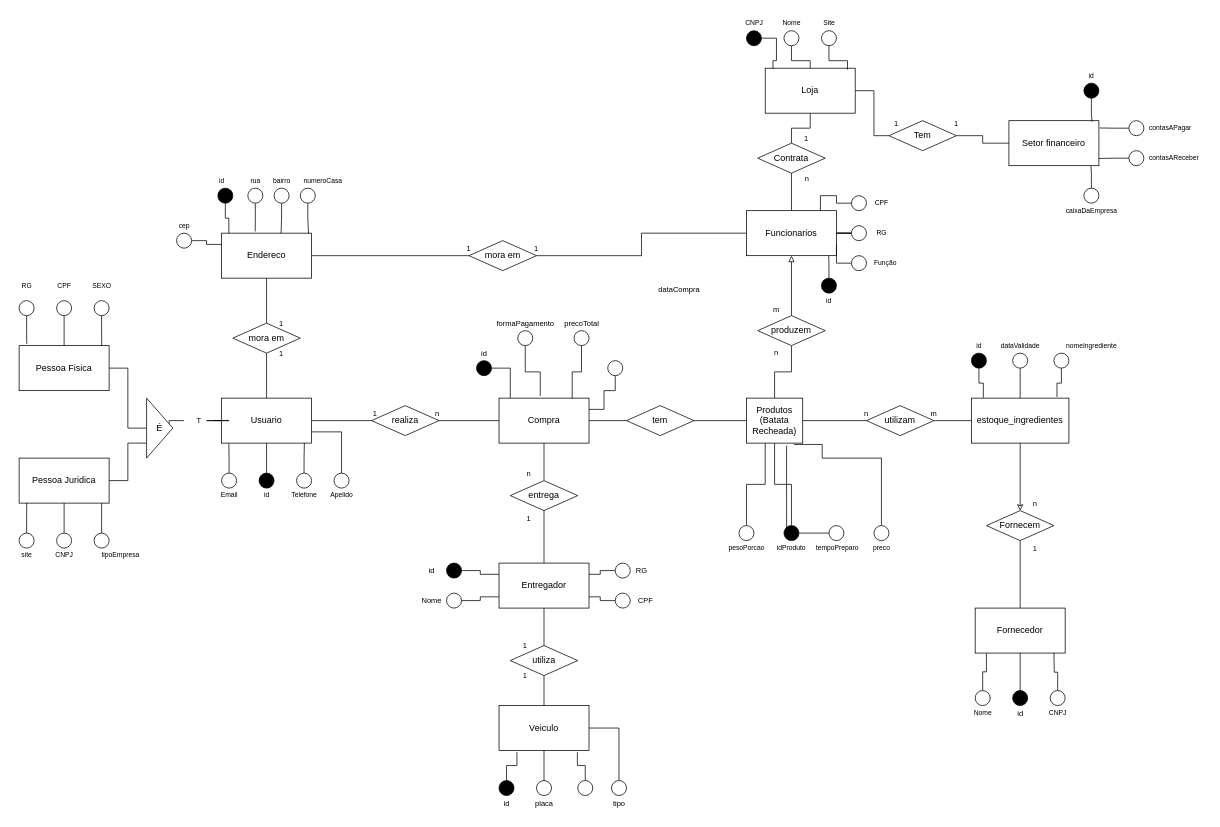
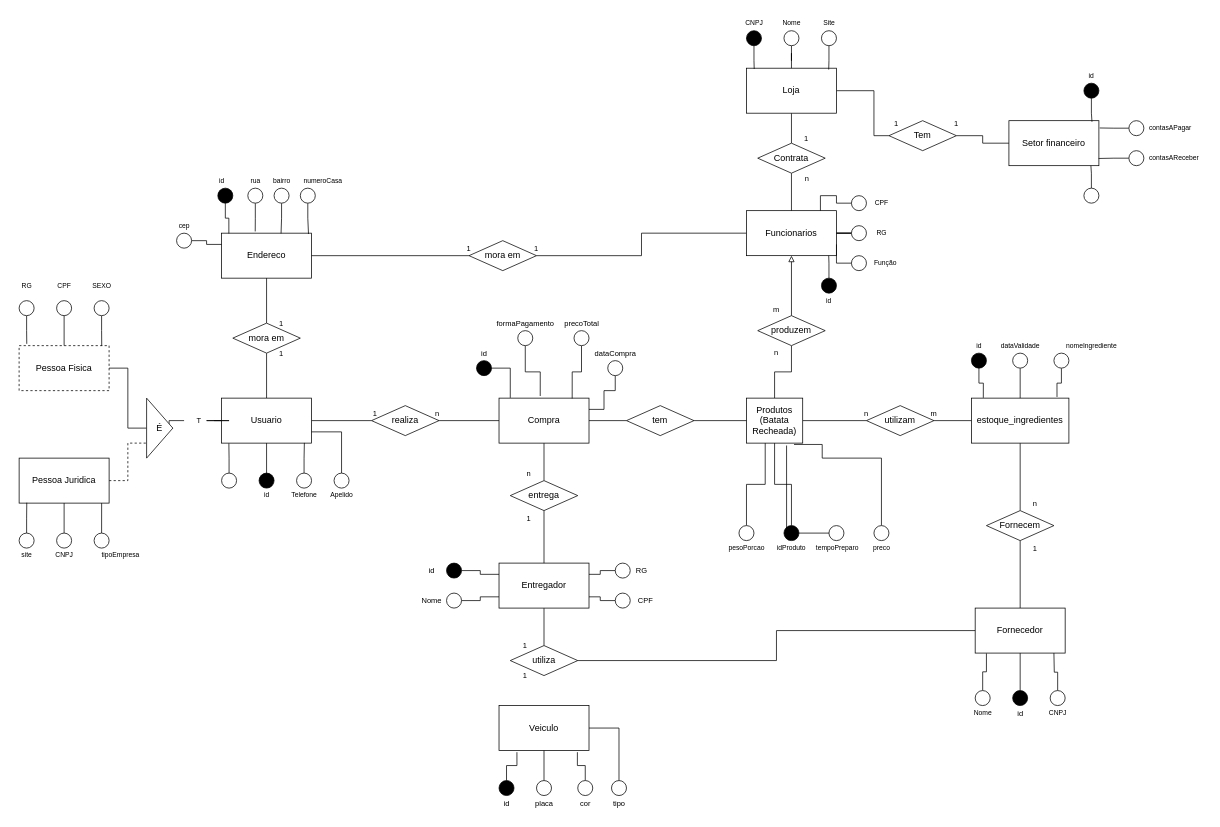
(810, 90) -> (792, 90)
(1092, 210) -> none
(679, 289) -> (615, 353)
(64, 368) -> (64, 368)
(128, 463) -> (128, 463)
(229, 495) -> none
(1020, 504) -> (1020, 506)
(544, 690) -> (777, 645)
none -> (585, 803)
